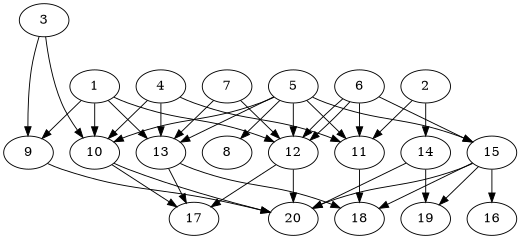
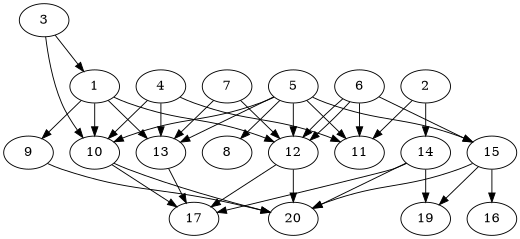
(30, 81) -> (67, 50)
none -> (317, 188)
(360, 219) -> none
